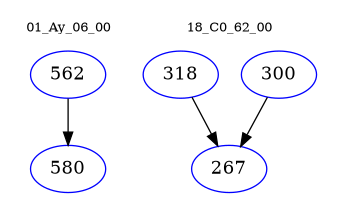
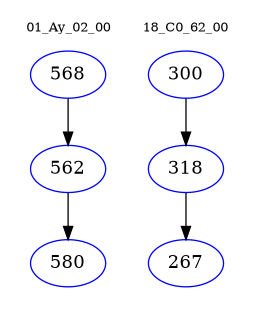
(69, 28) -> (69, 28)
none -> (68, 75)
(257, 116) -> (186, 115)
